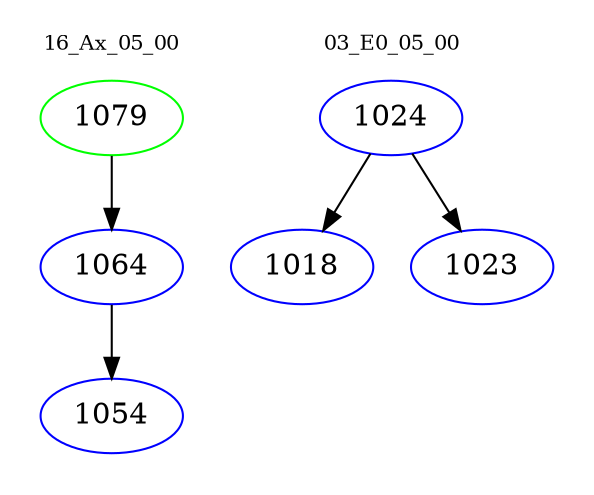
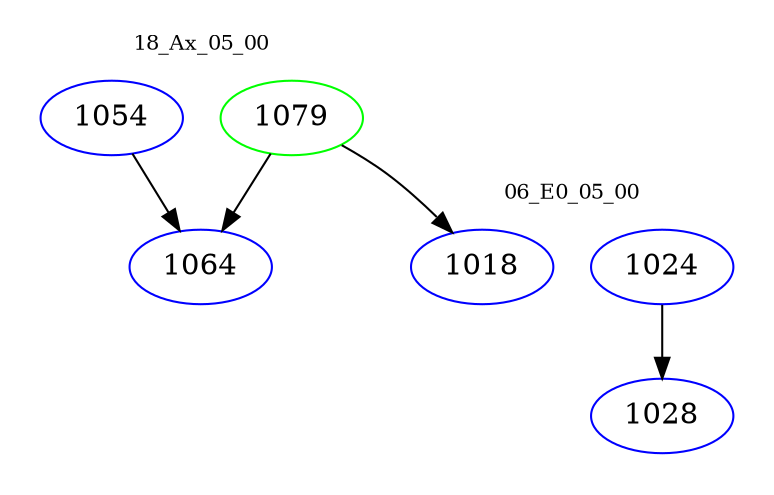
(112, 44) -> (202, 44)
(392, 44) -> (572, 193)
(352, 183) -> (408, 191)
(482, 267) -> (662, 416)
(112, 331) -> (150, 183)
